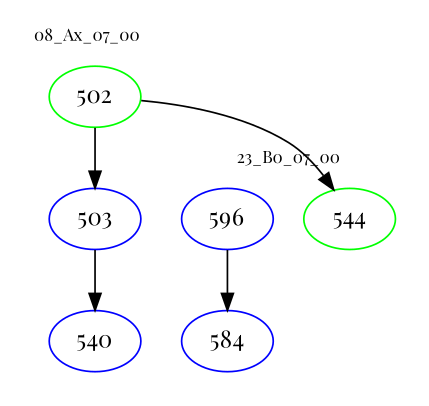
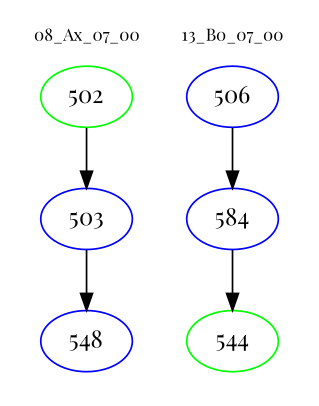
(240, 121) -> (233, 272)
(289, 159) -> (233, 36)
(227, 219) -> (233, 97)
(95, 341) -> (87, 341)
